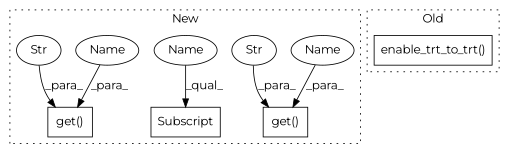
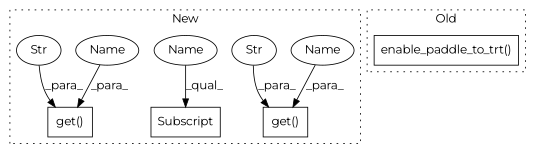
(433, 50) -> (446, 50)
